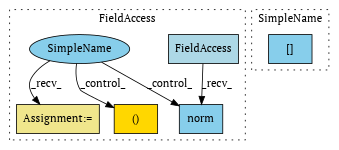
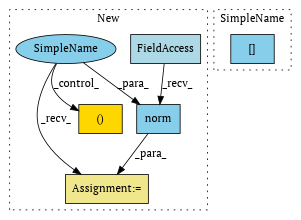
(127, 19) -> (109, 19)
(170, 84) -> (133, 84)
none -> (135, 151)
